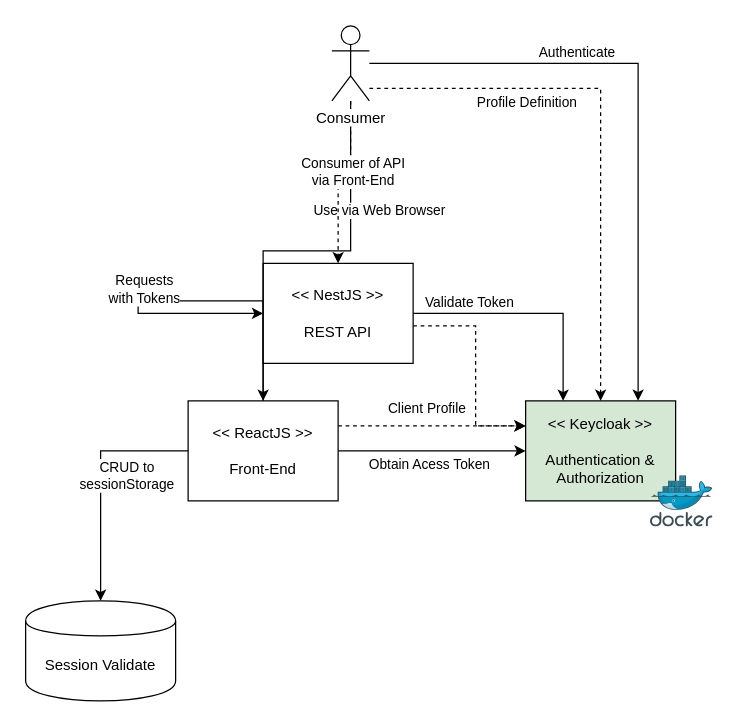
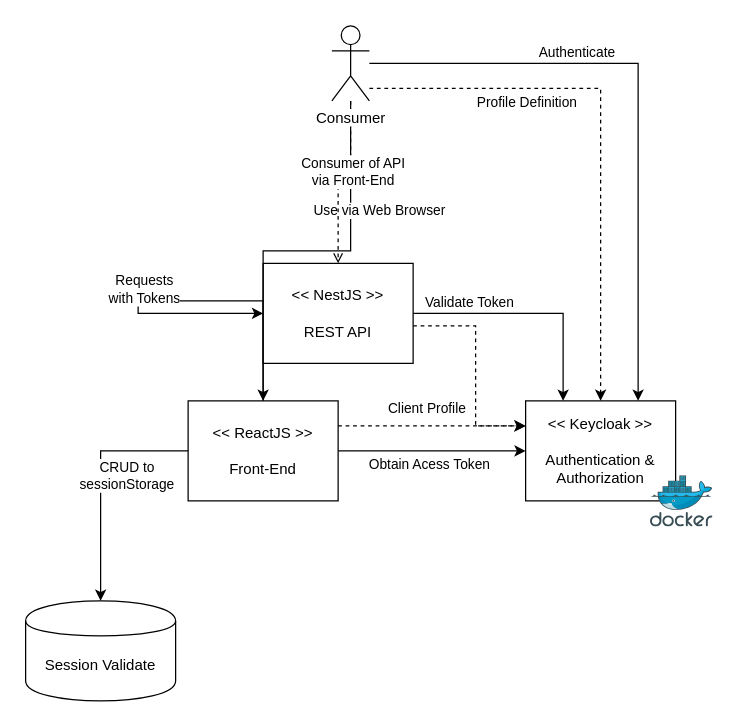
(338, 253) -> (338, 256)
(601, 451) -> (601, 451)
